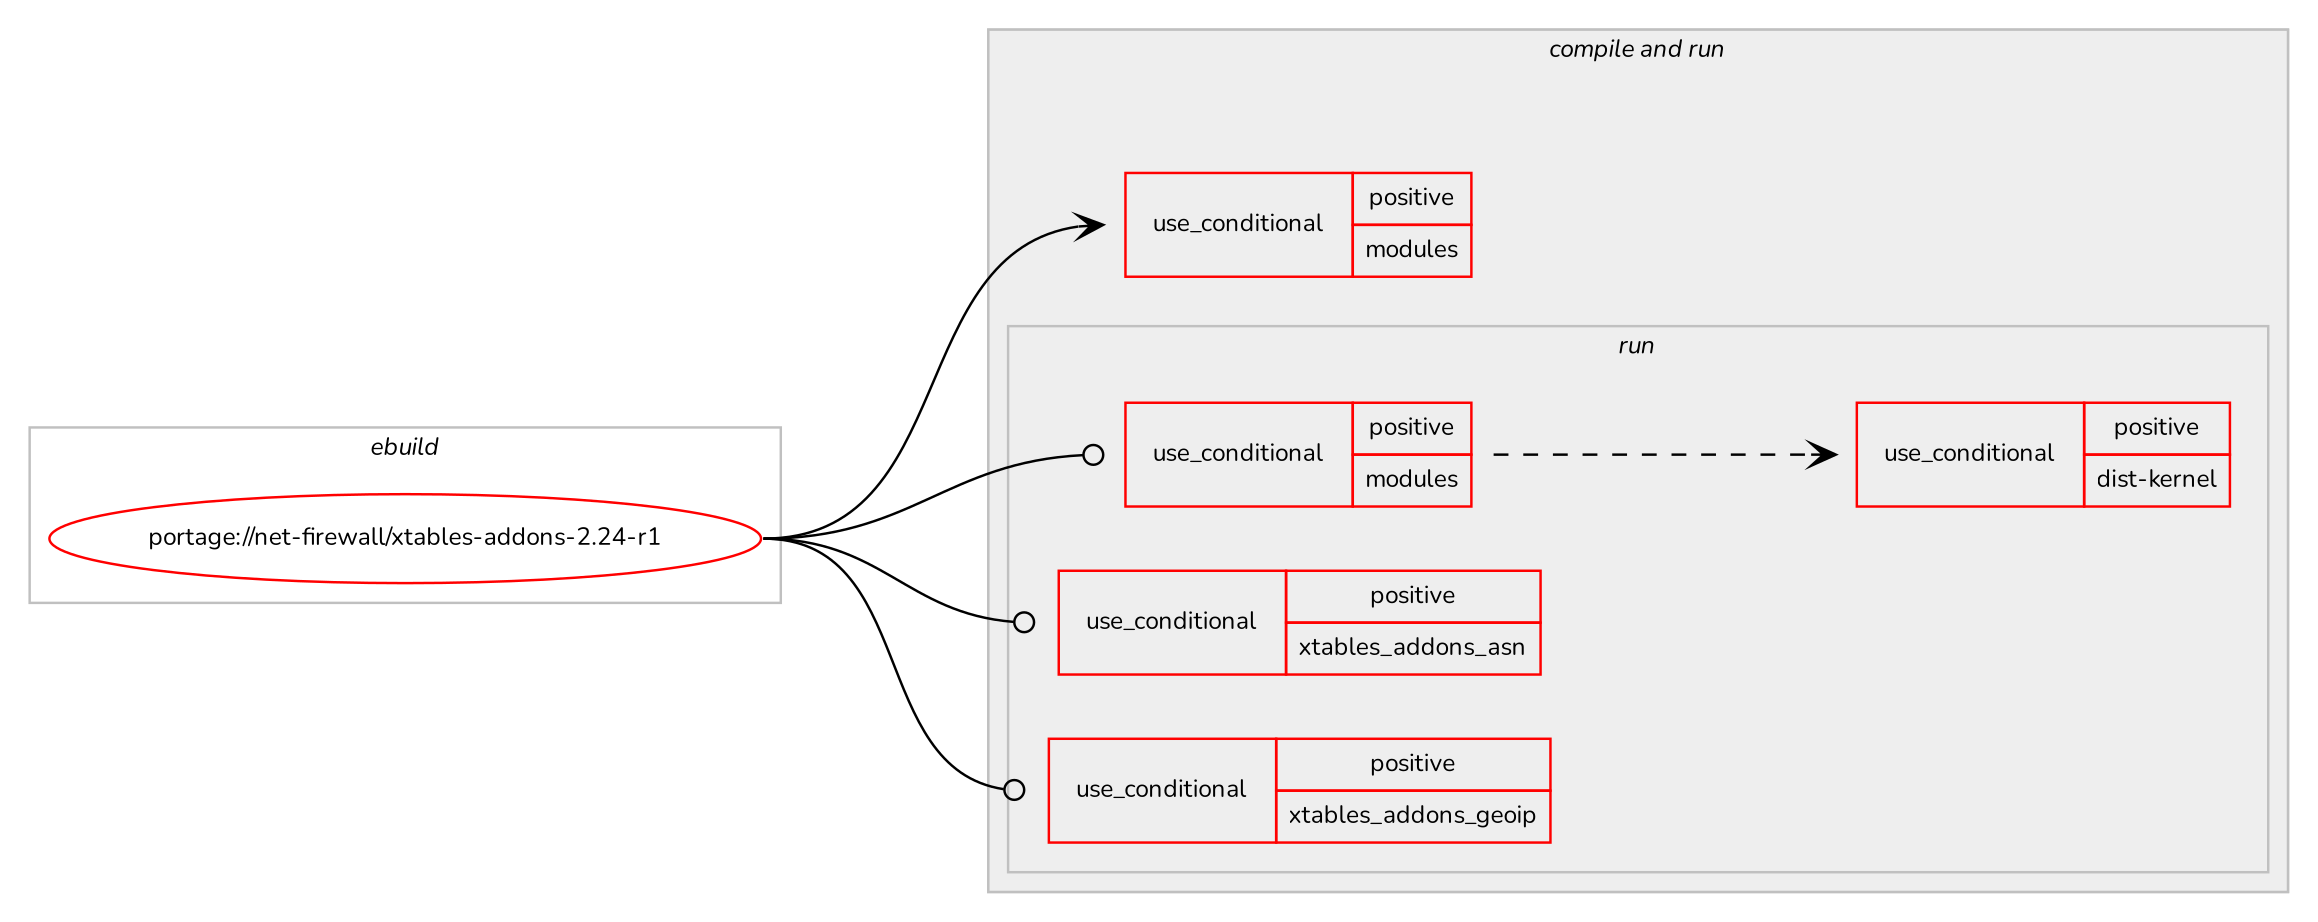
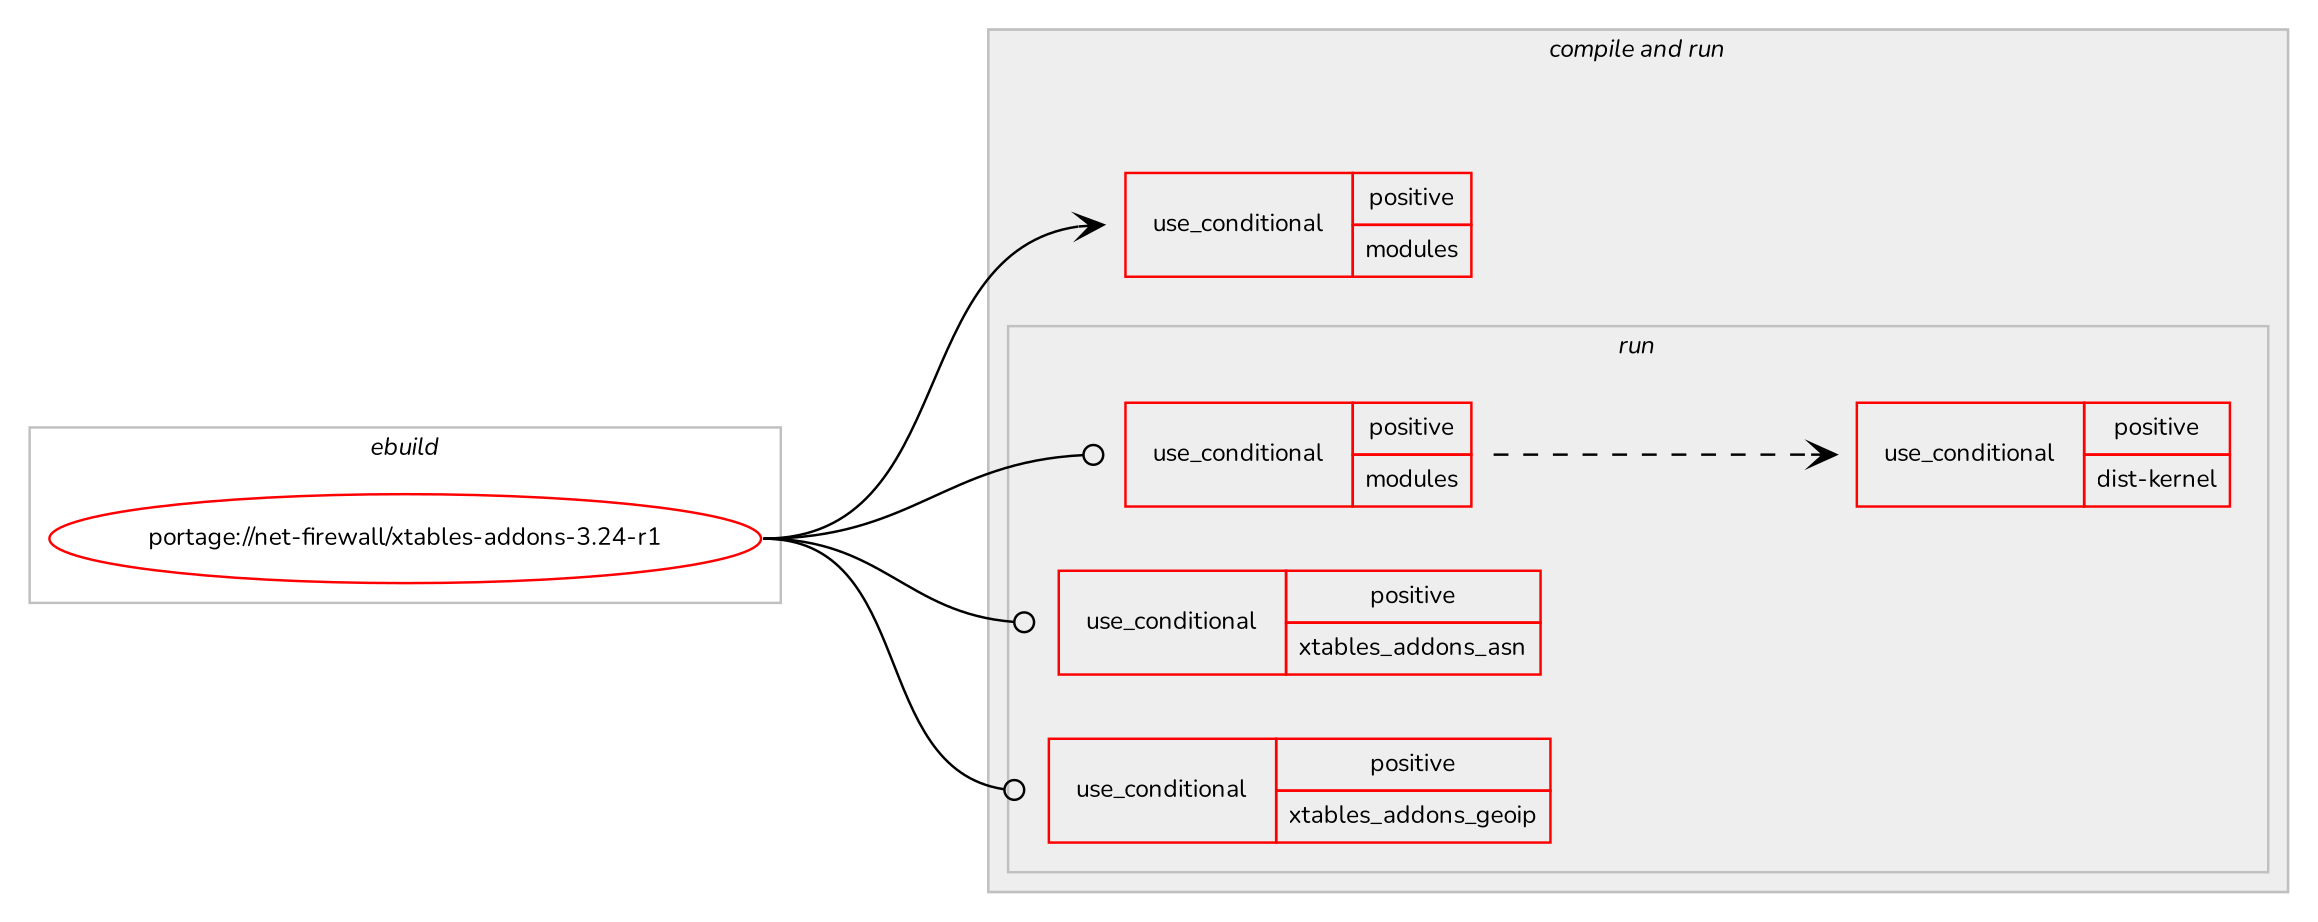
(405, 539) -> (405, 539)
